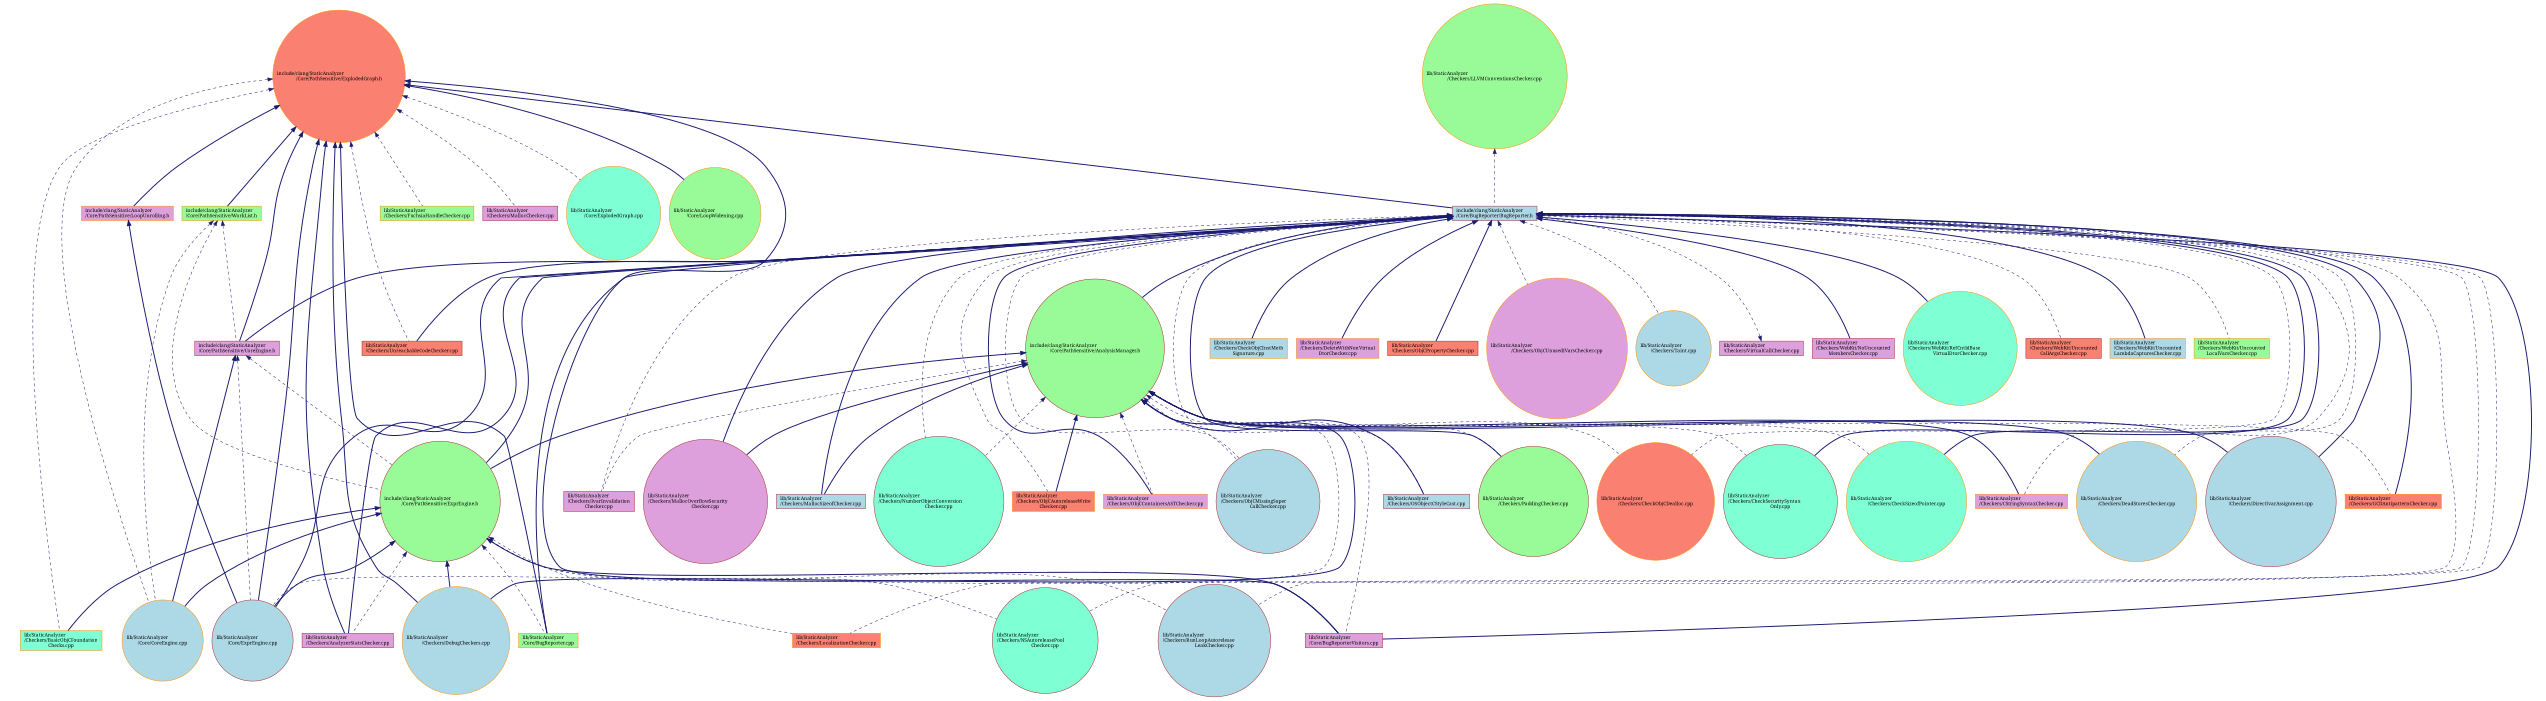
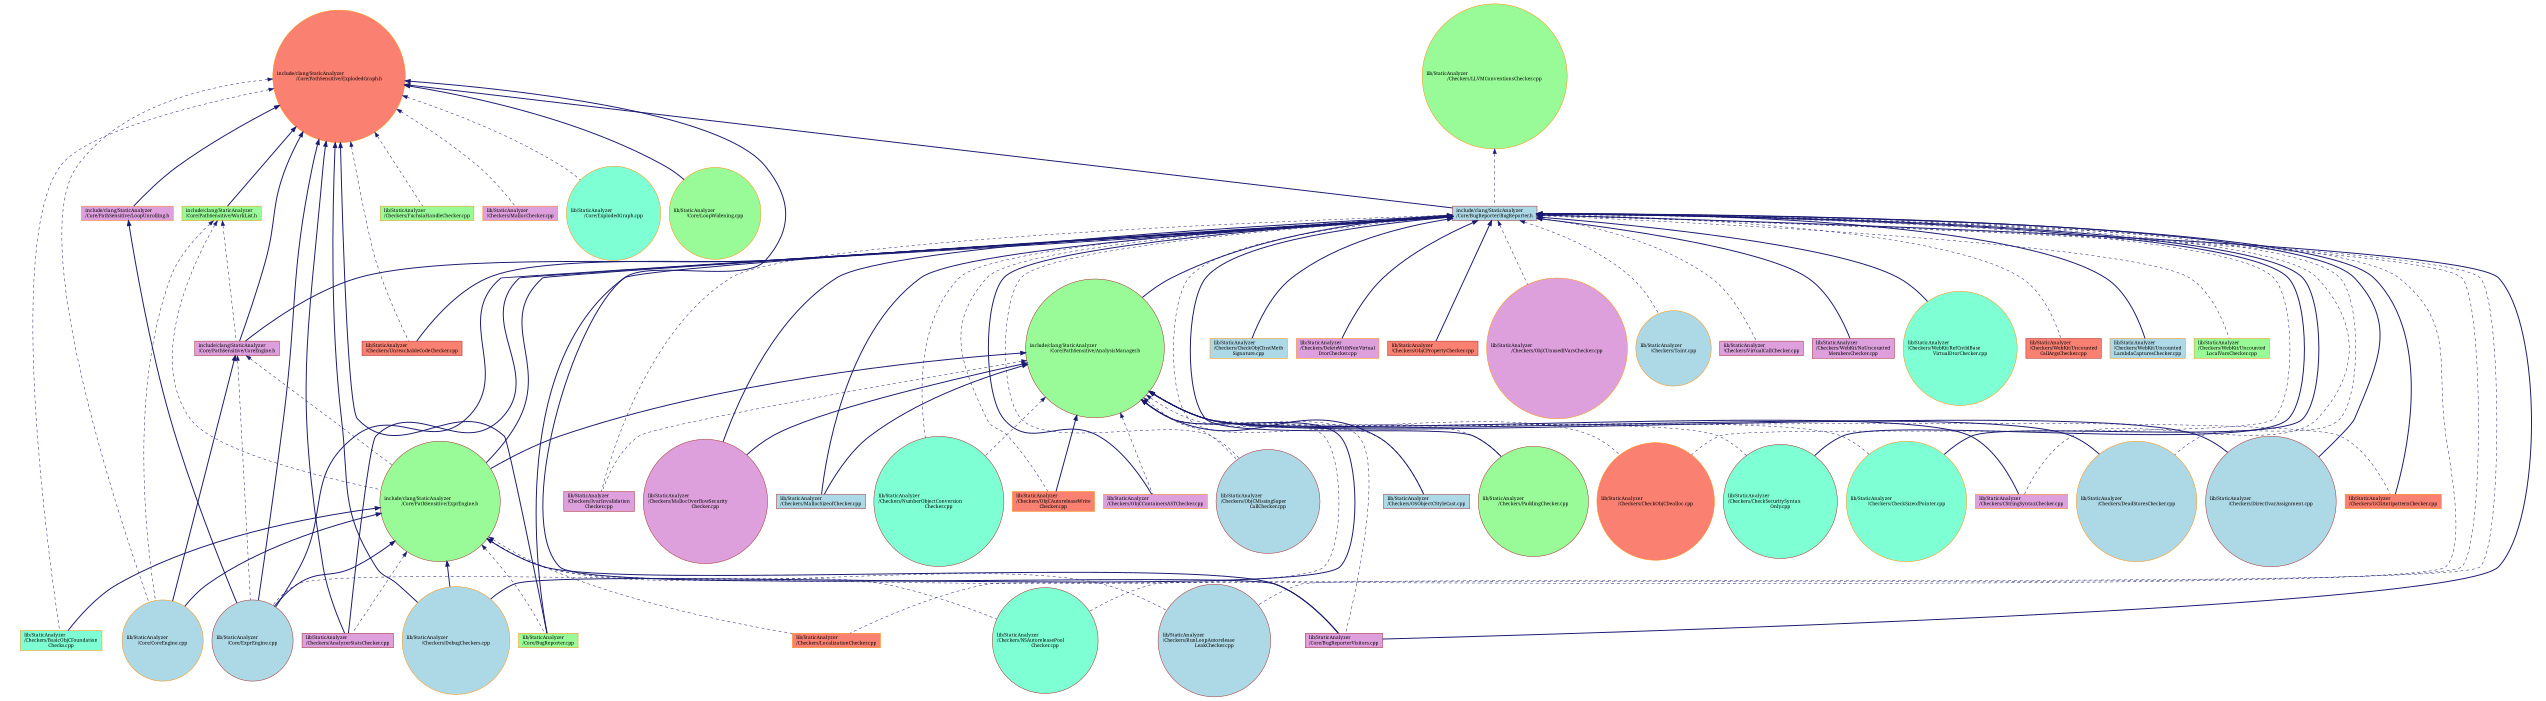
(520, 213) -> (520, 213)
(1666, 249) -> (1667, 252)
